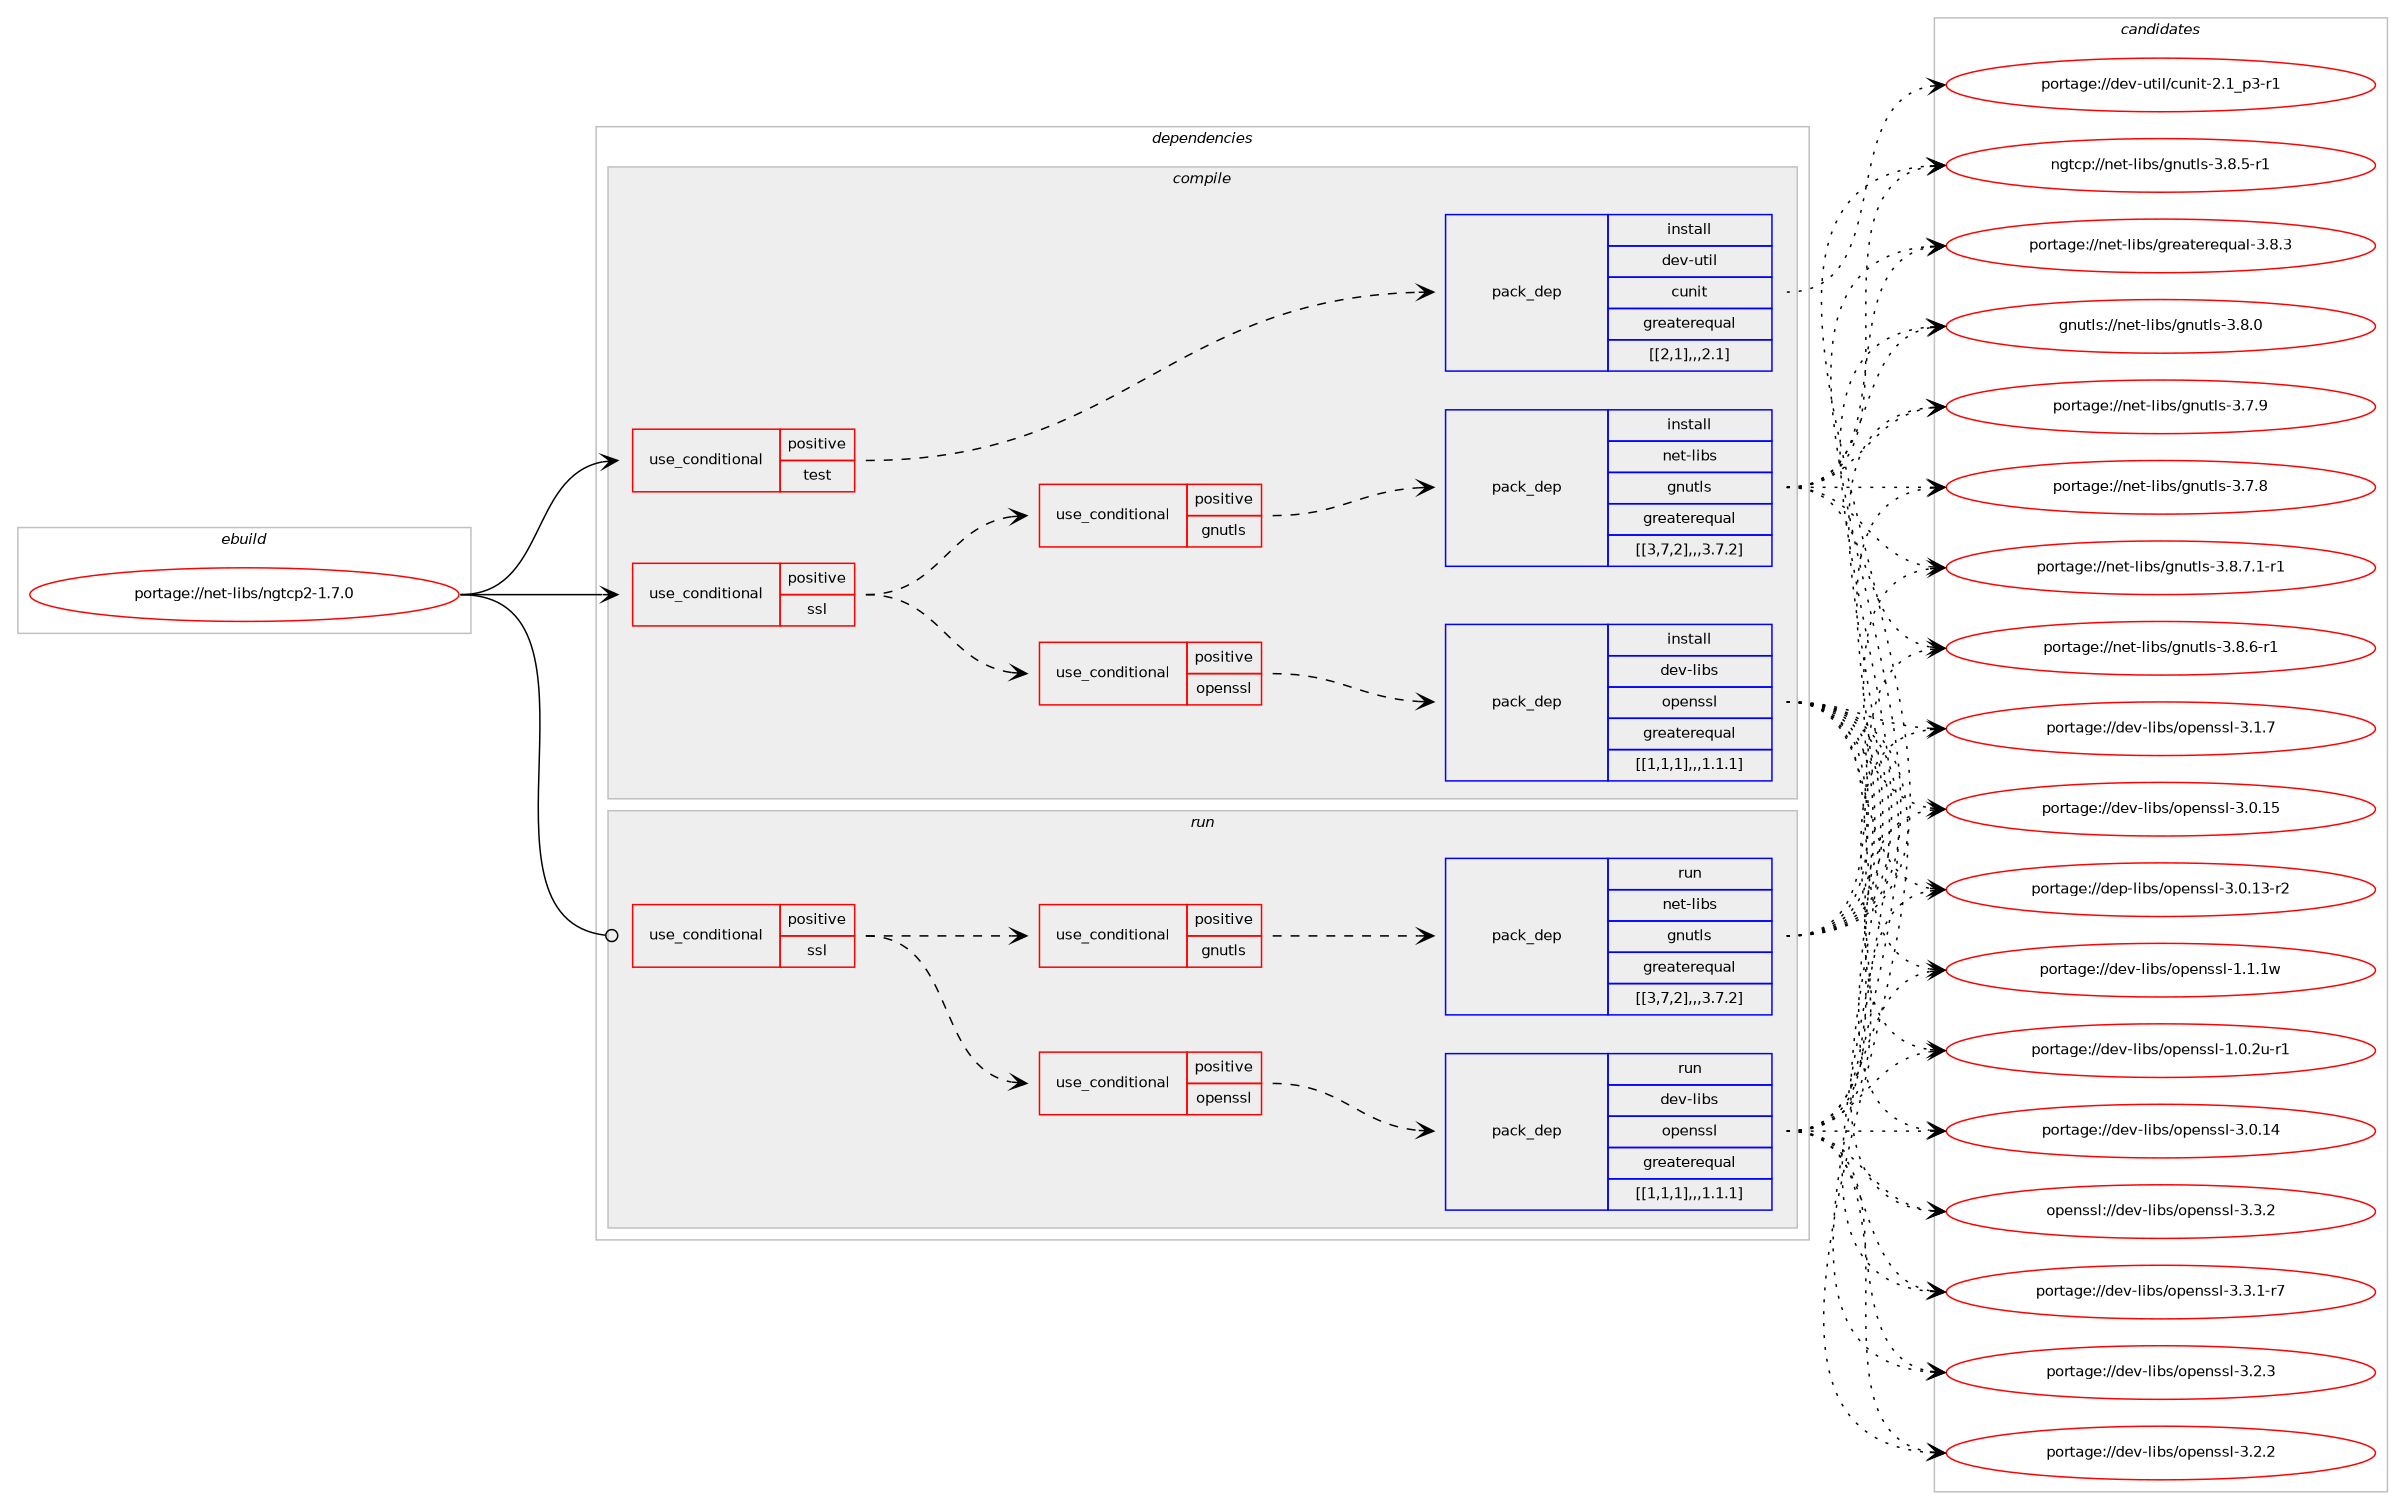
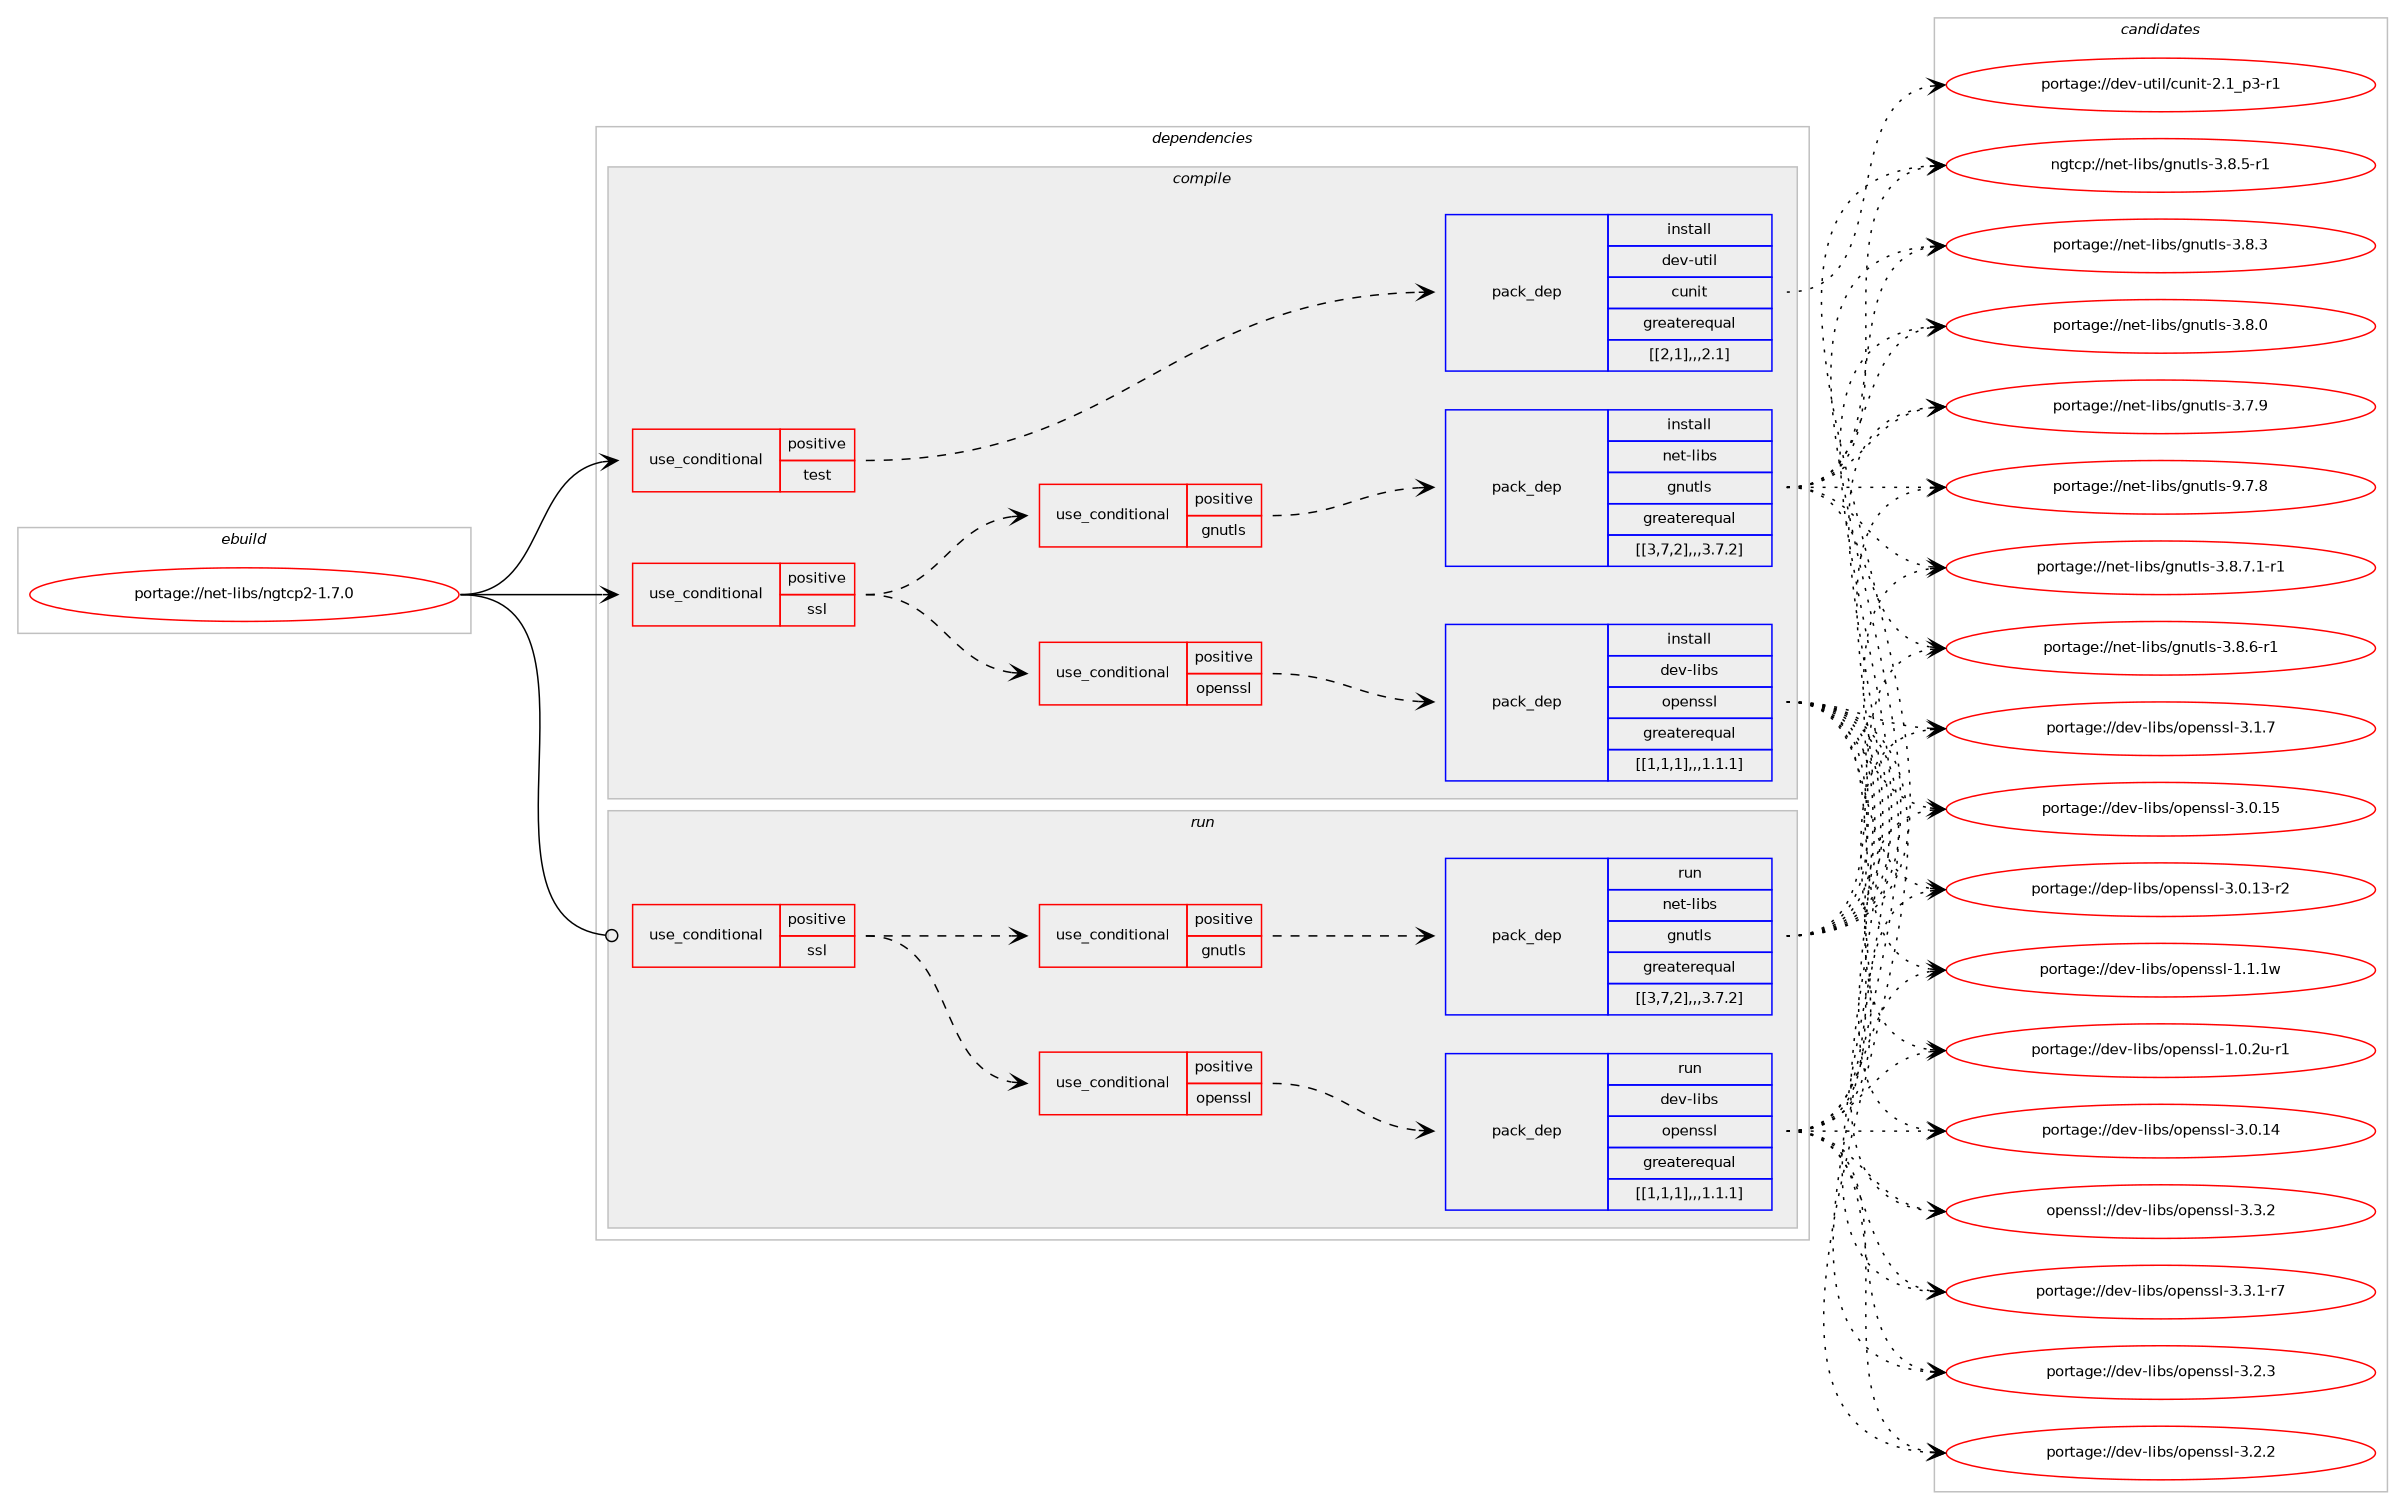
(2161, 246) -> (2161, 246)
(2161, 326) -> (2161, 326)
(2161, 487) -> (2161, 487)
